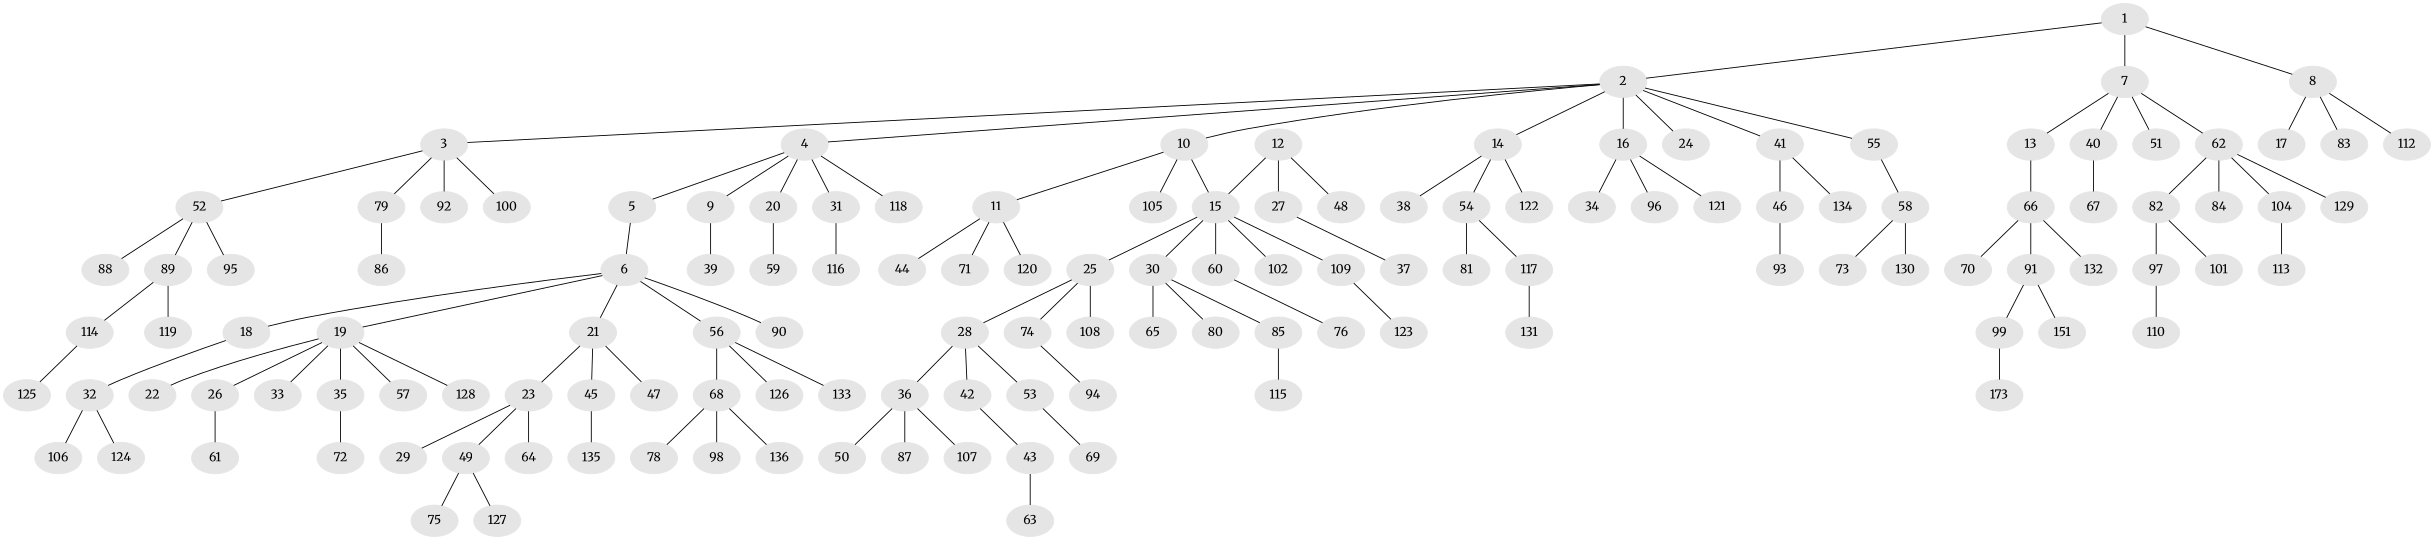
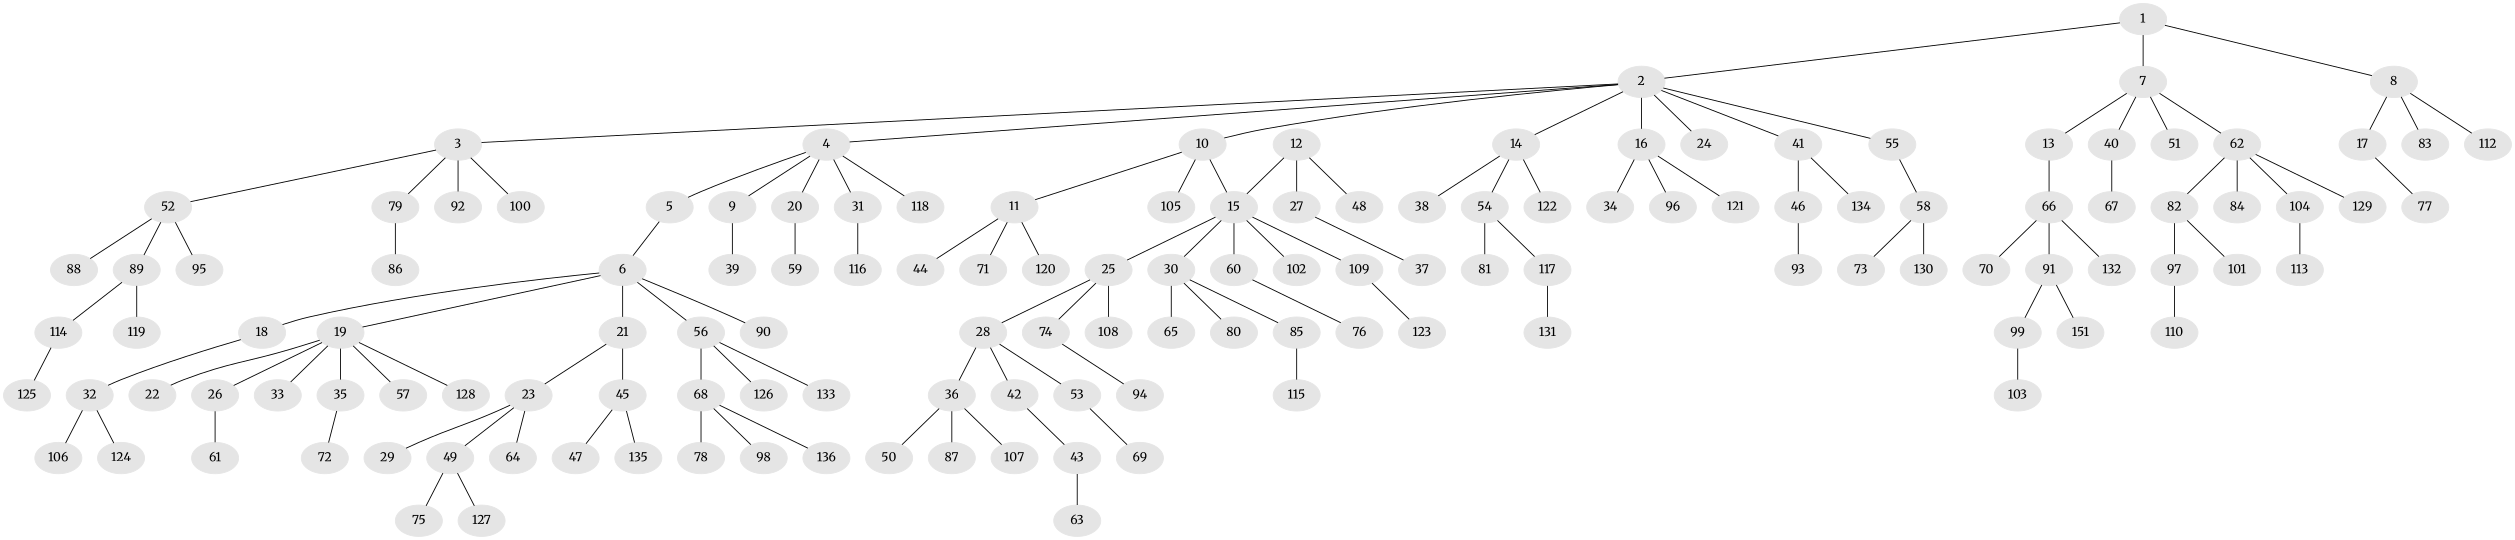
none -> (2425, 207)
(624, 364) -> (599, 427)
(1999, 395) -> (2018, 395)
